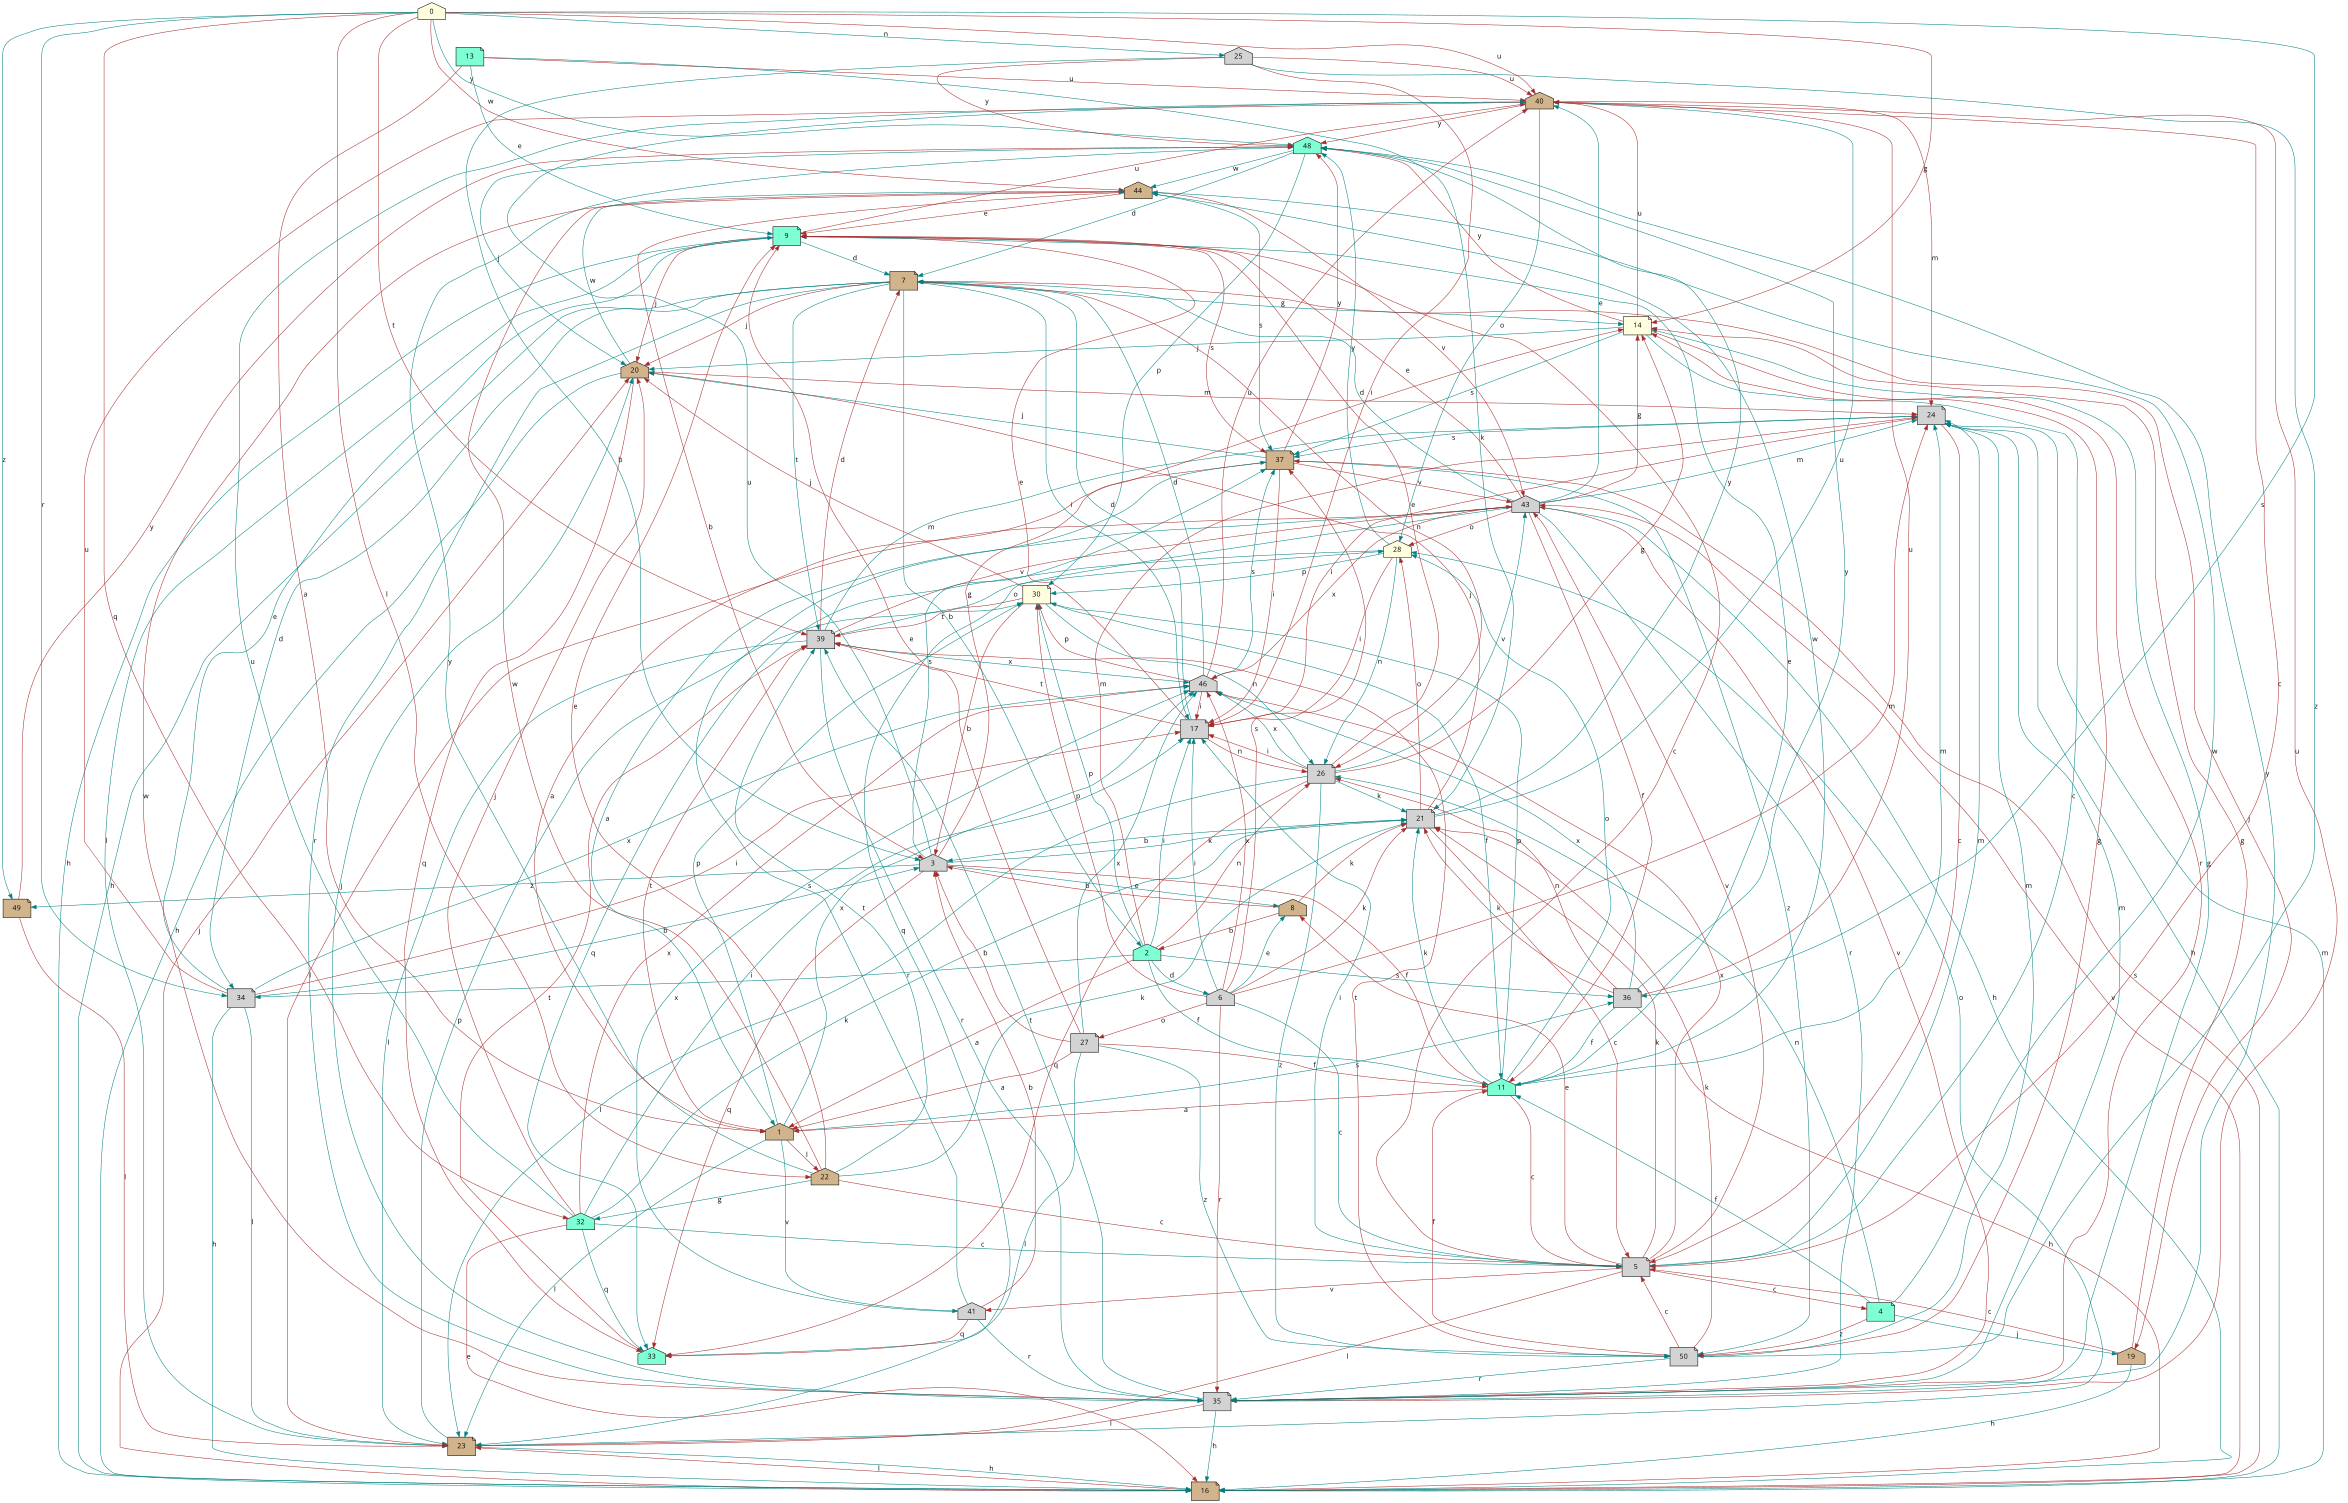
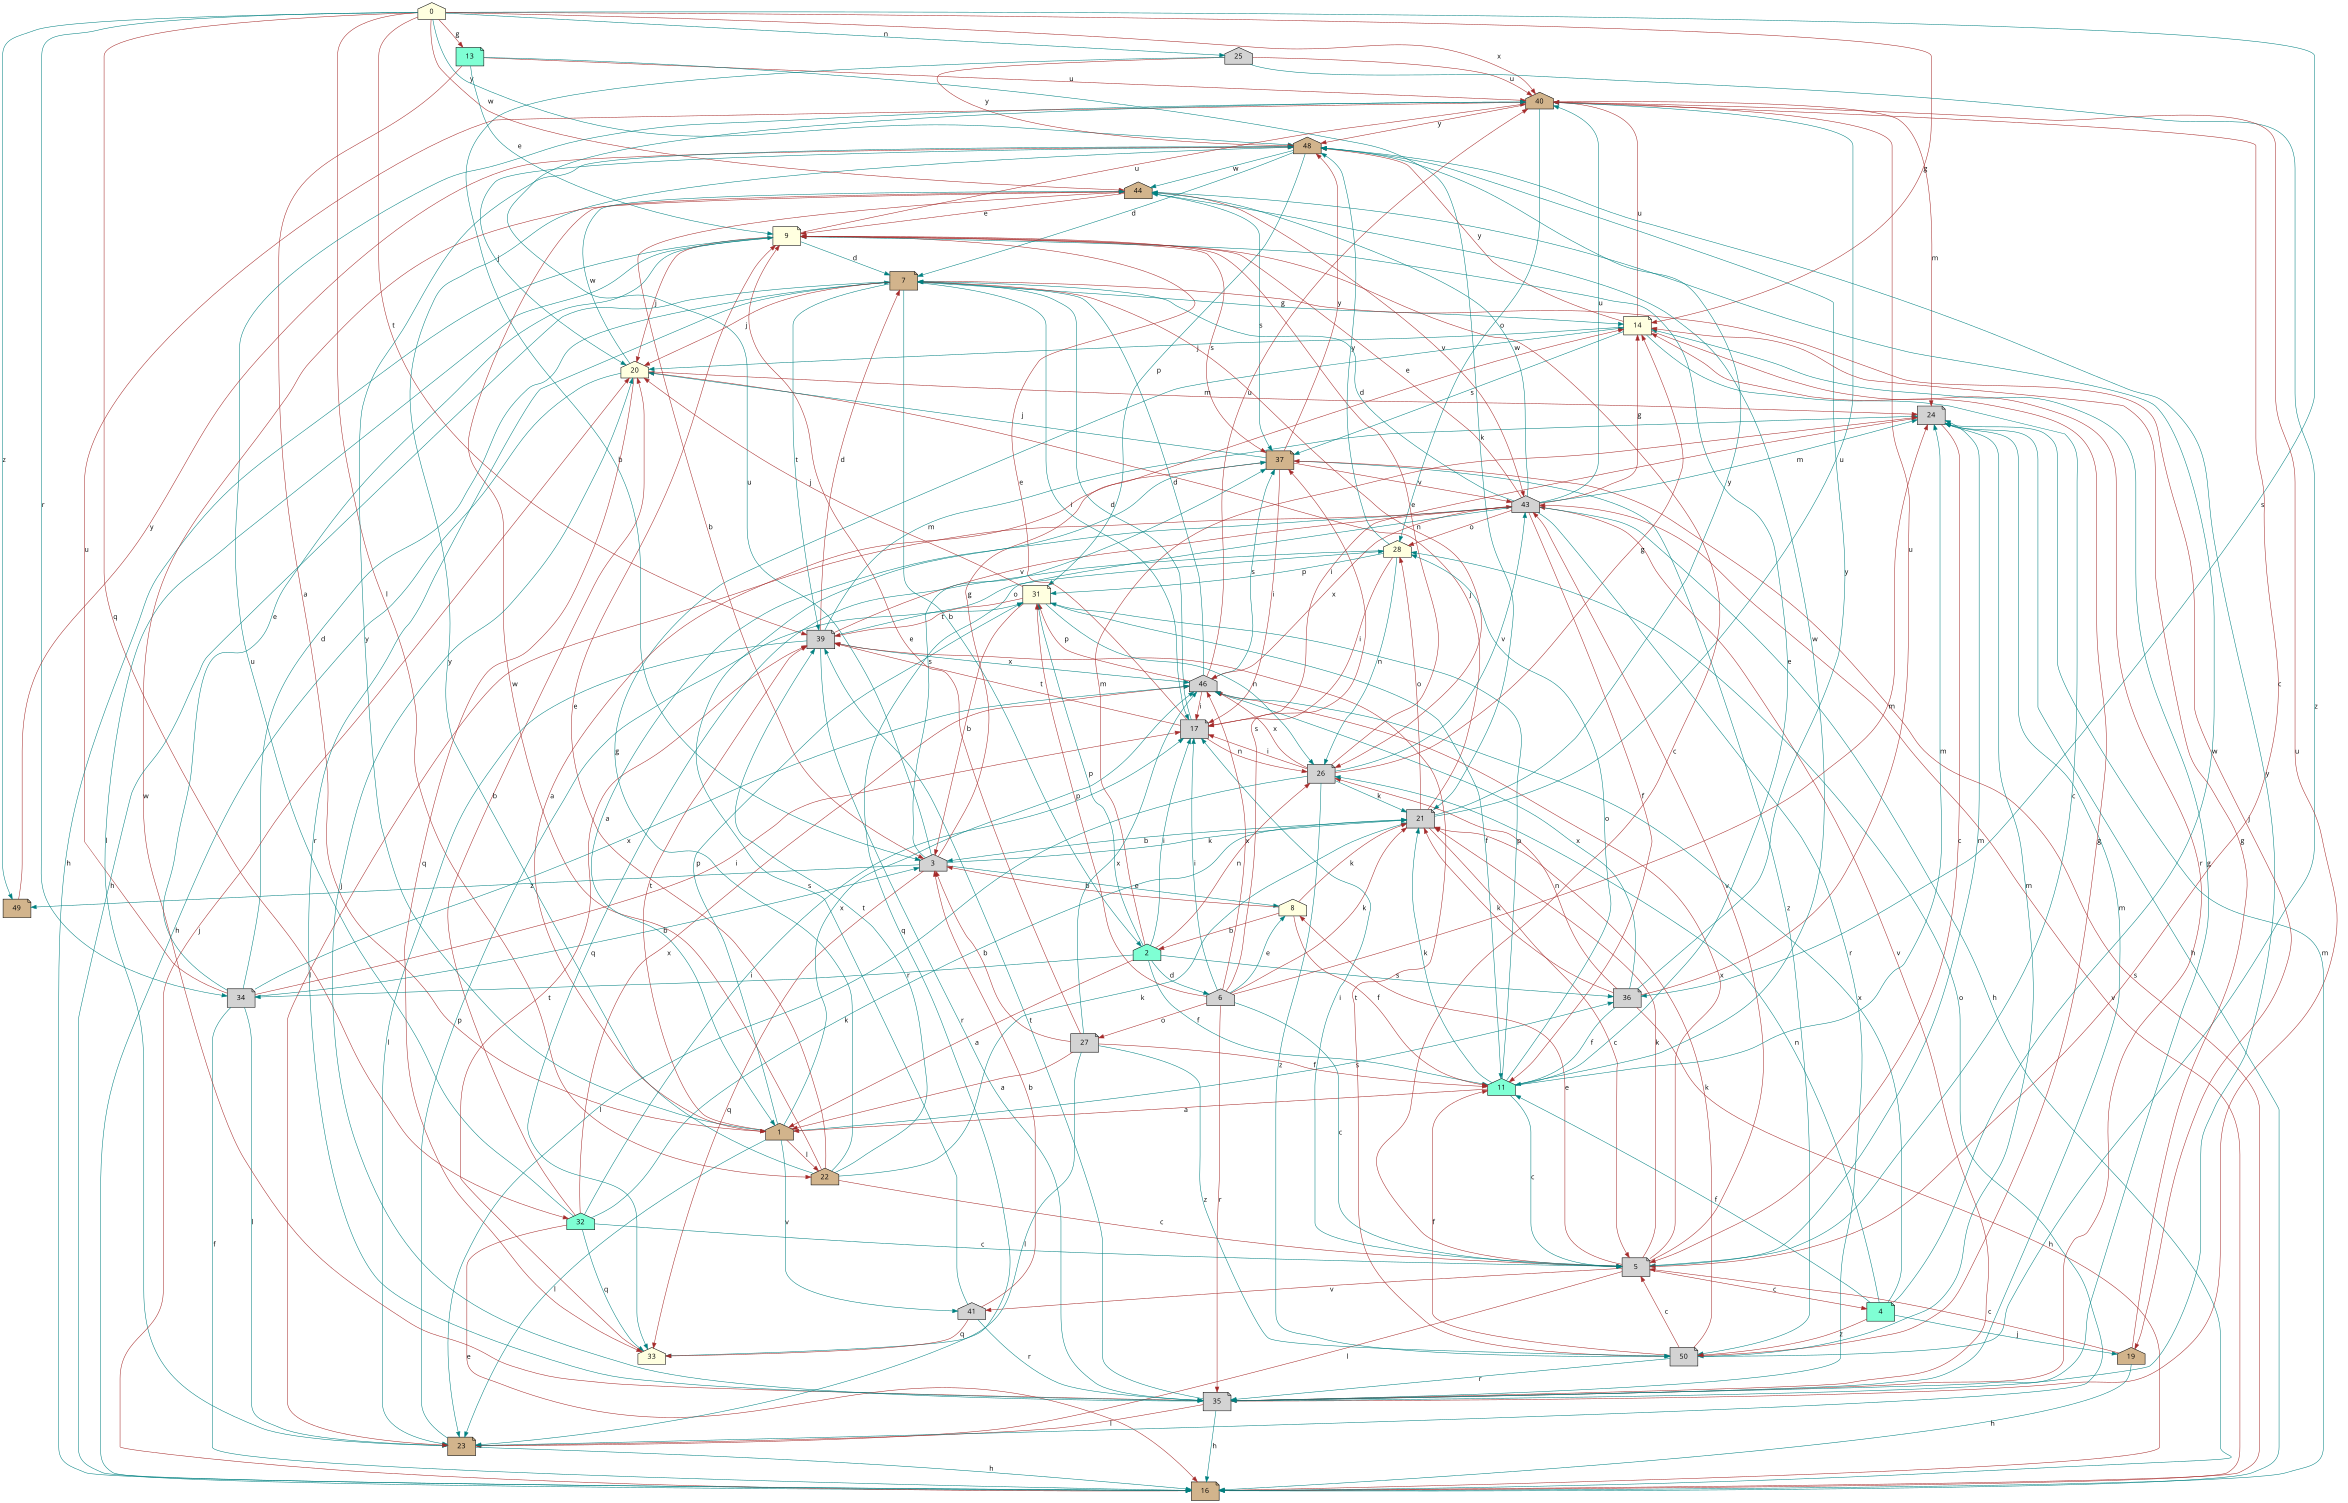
none -> (449, 31)
(1499, 57) -> (1499, 57)
(1307, 146) -> (1307, 146)
(787, 236) -> (787, 236)
none -> (1419, 271)
(1601, 303) -> (1601, 303)
(1407, 332) -> none
none -> (382, 360)
(635, 370) -> (635, 370)
(1607, 427) -> none
(417, 505) -> (445, 521)
(1037, 595) -> (1037, 595)
(1267, 729) -> (1267, 729)
(495, 796) -> (495, 796)
(1274, 892) -> (1379, 1010)
(1293, 908) -> (1293, 908)
(665, 1002) -> (1703, 865)
(1027, 1150) -> none
(705, 1199) -> (808, 544)
(1531, 1209) -> (1531, 1209)
(215, 1245) -> (215, 1245)
(124, 1301) -> none
(652, 1357) -> (652, 1357)
(836, 1469) -> none
